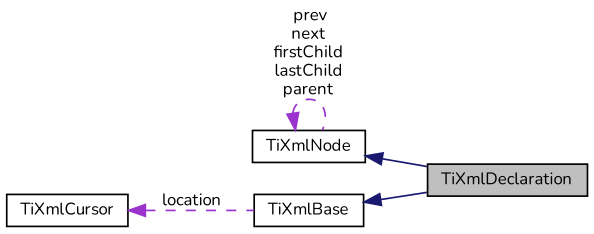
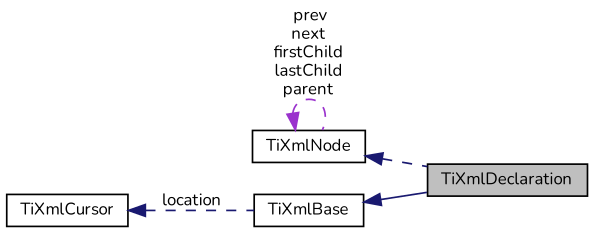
(405, 163) -> (405, 163)
(200, 210) -> (200, 210)
